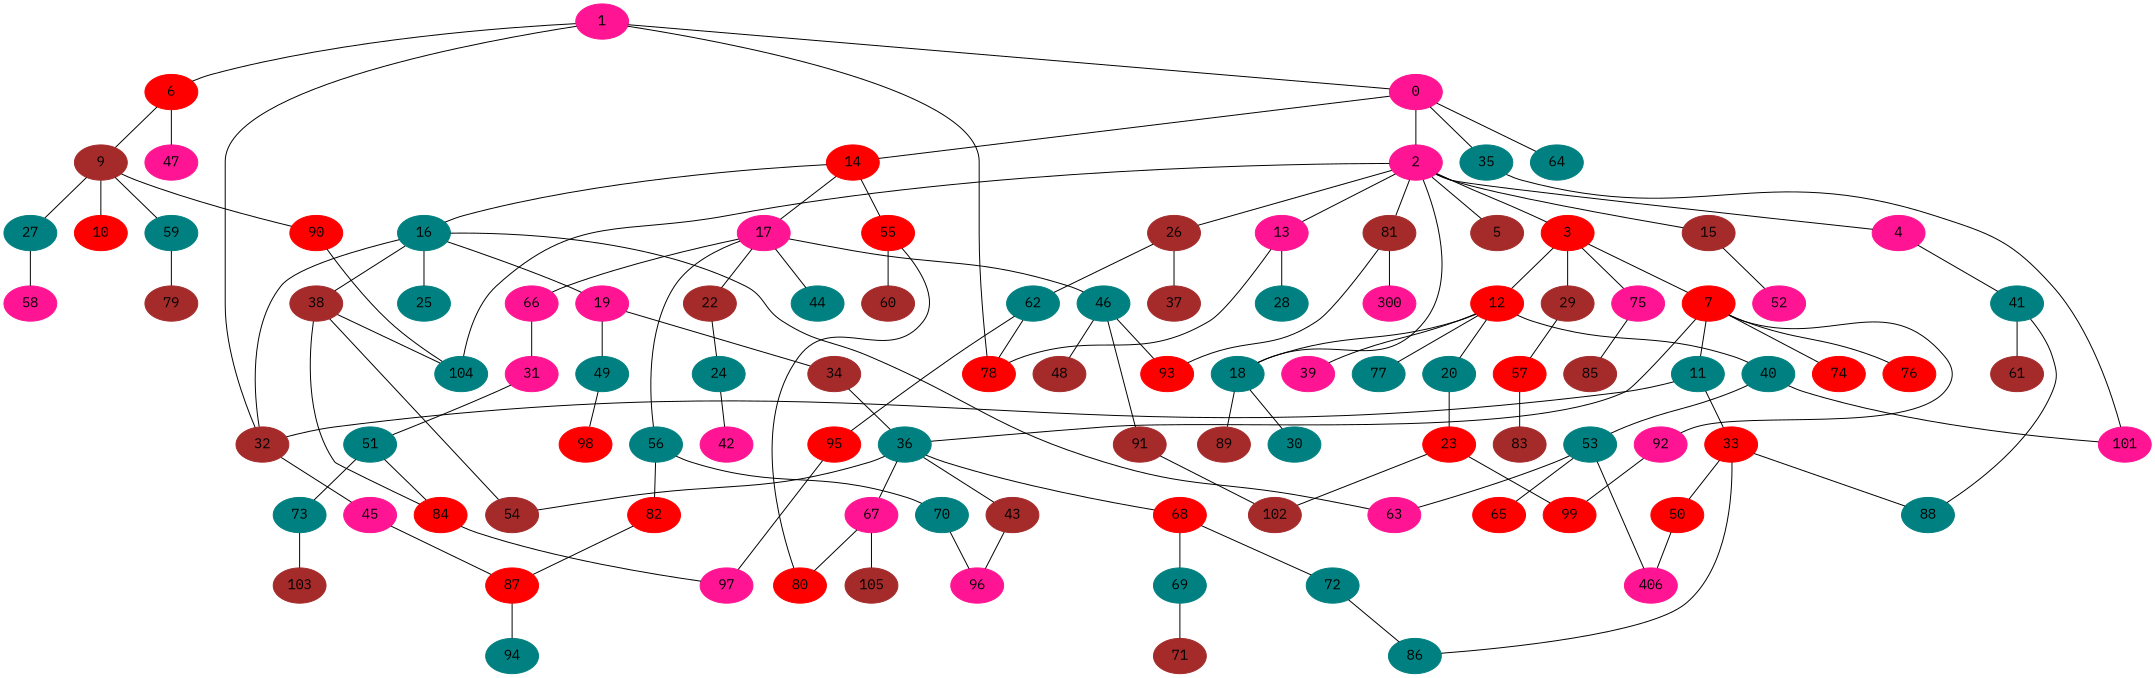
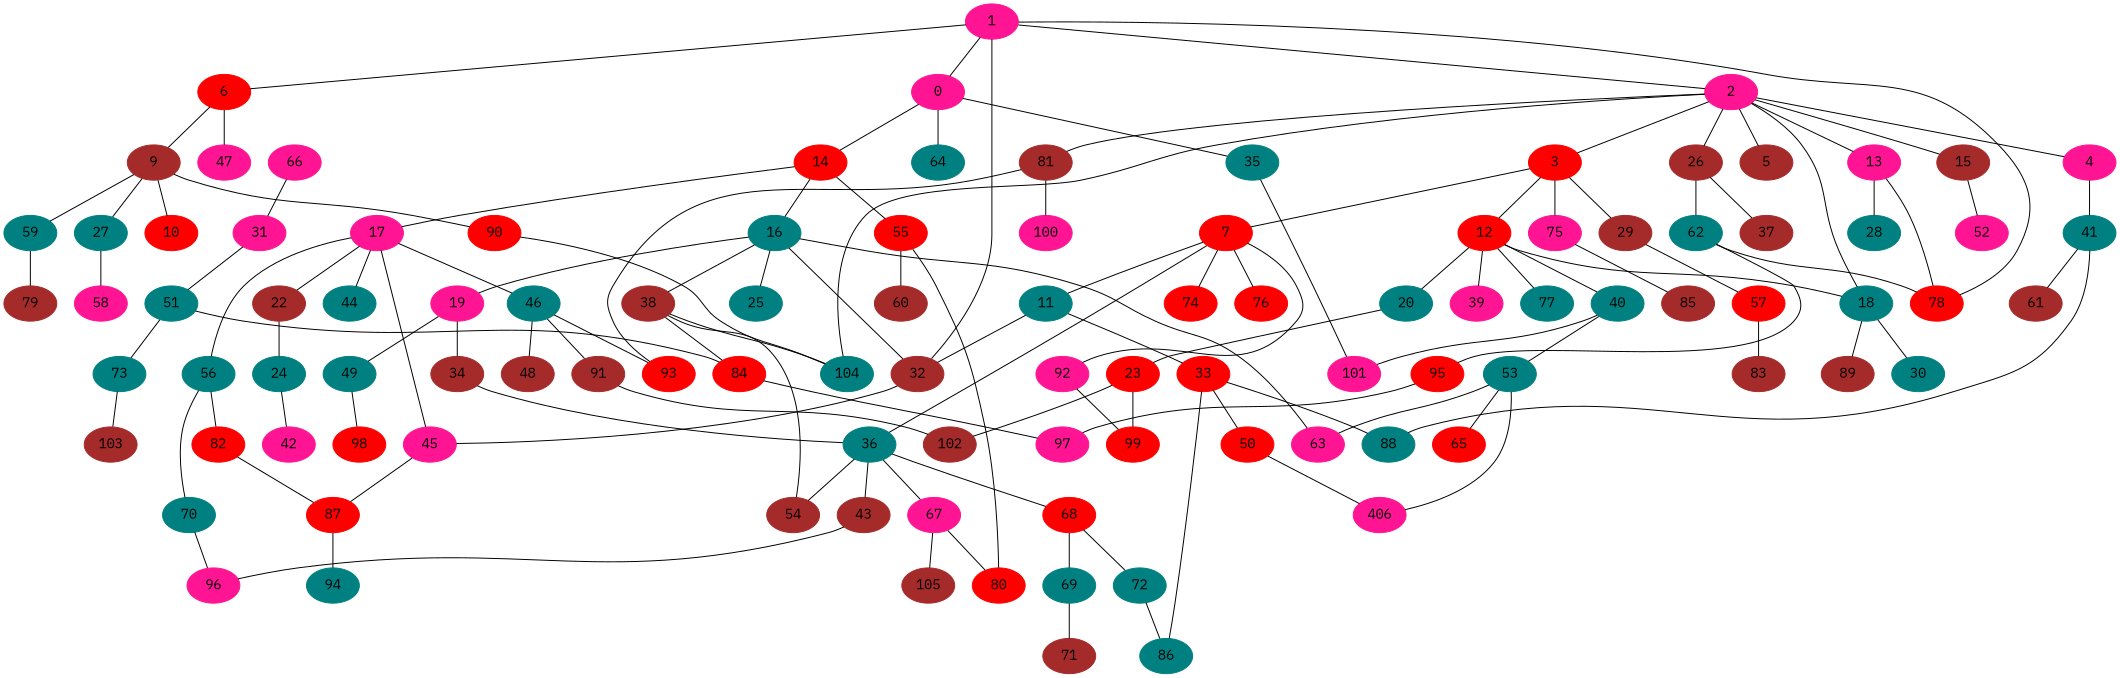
(1416, 127) -> (1362, 57)
(644, 262) -> (406, 348)
(1389, 304) -> (1046, 233)
